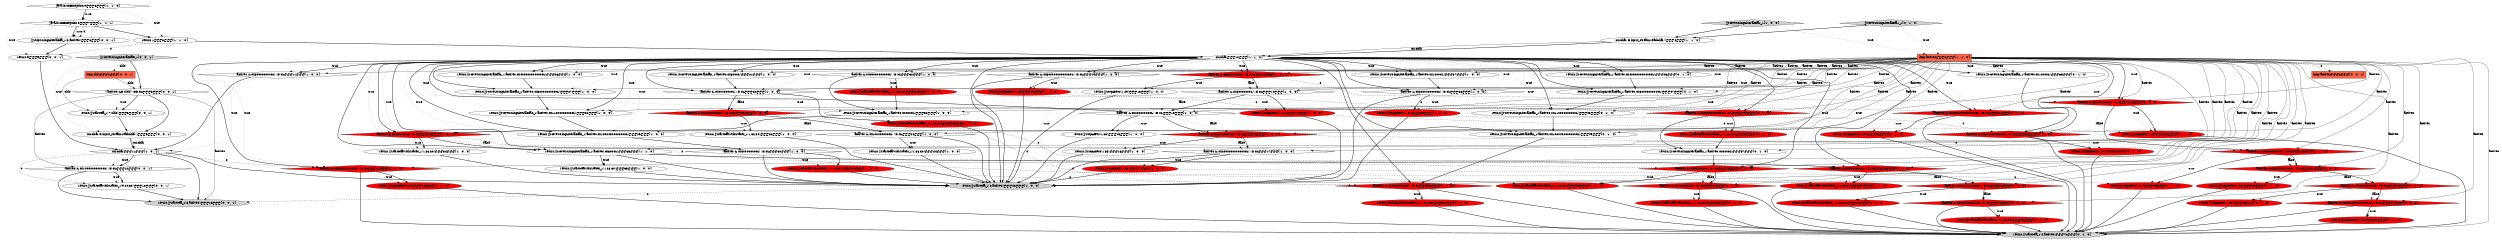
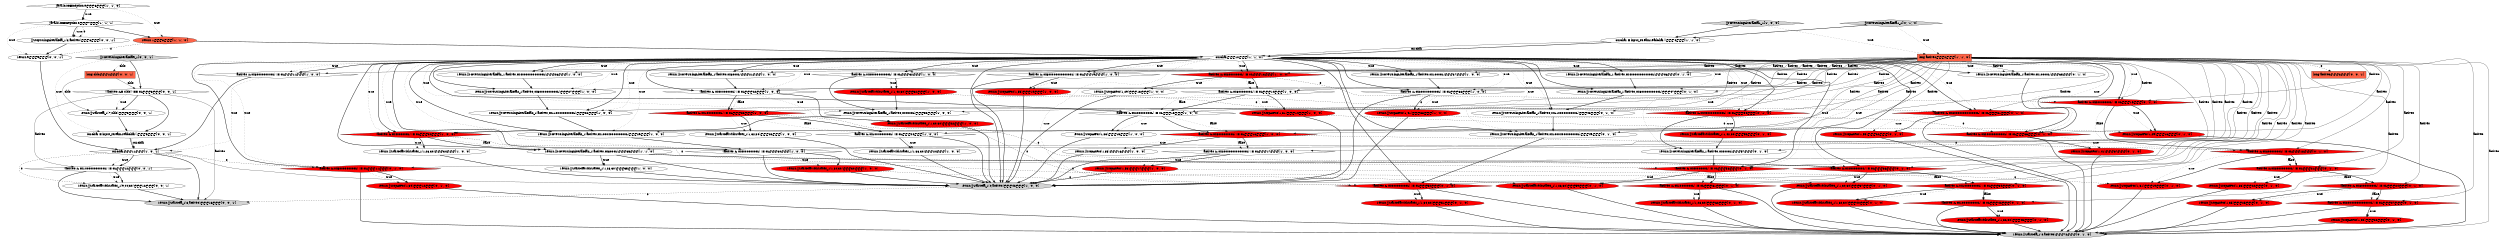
(165, 40) -> (165, 40)
(555, 182) -> (555, 182)
